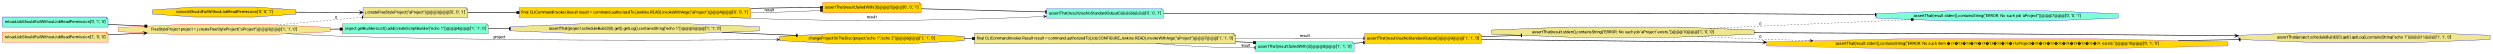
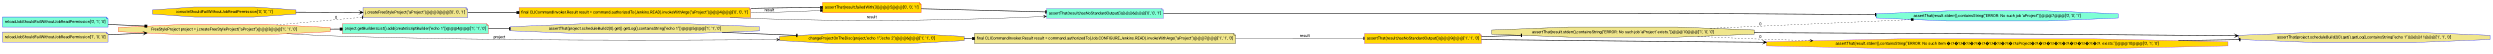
(55, 37) -> (55, 37)
(1305, 47) -> none
